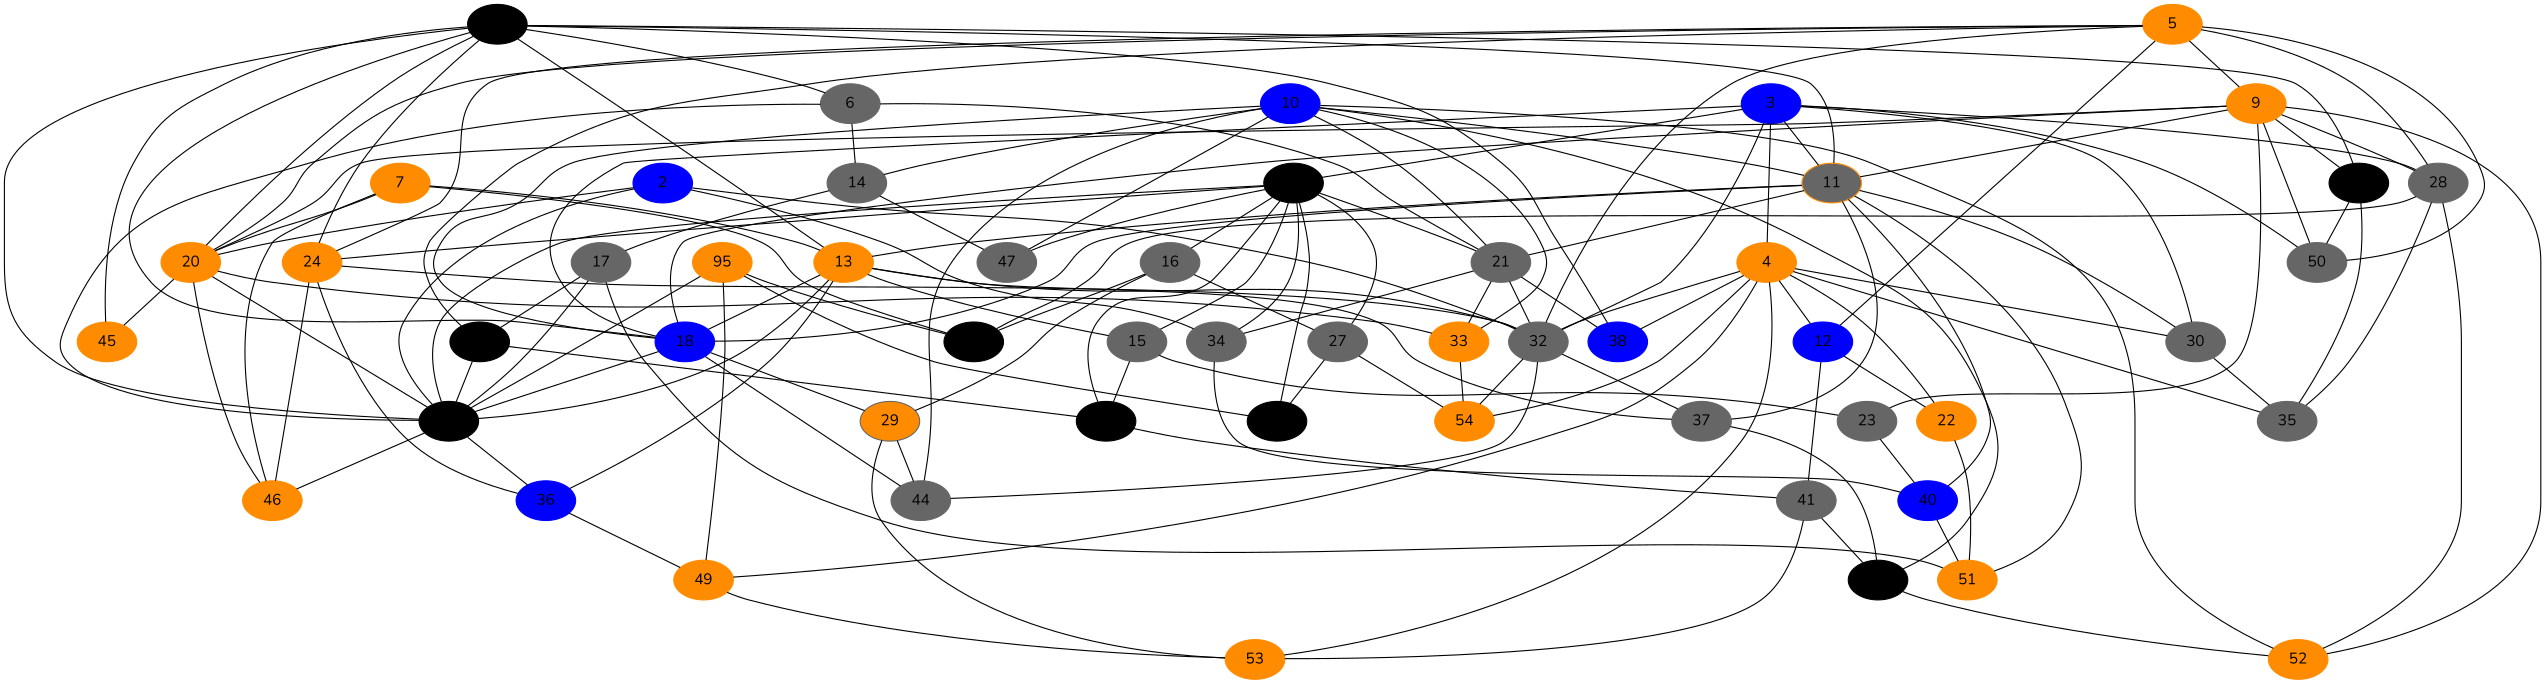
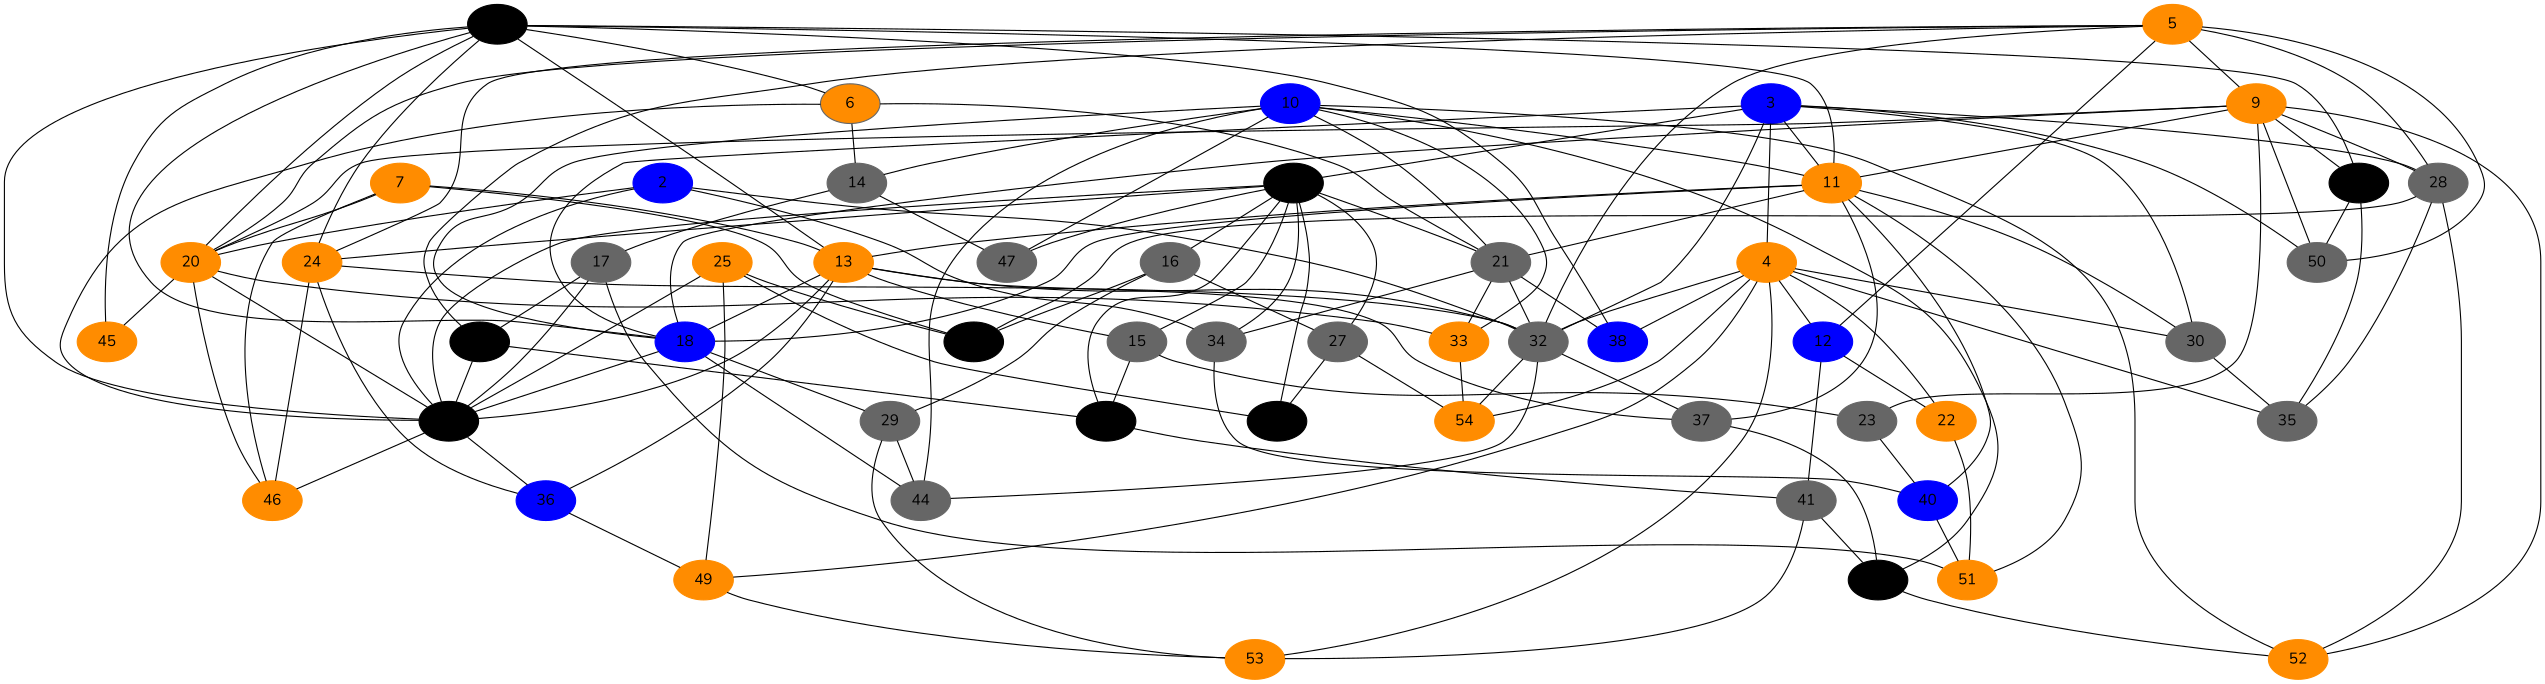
(850, 104) -> (850, 104)
(1832, 183) -> (1832, 183)
(722, 262) -> (722, 262)
(890, 421) -> (890, 421)
